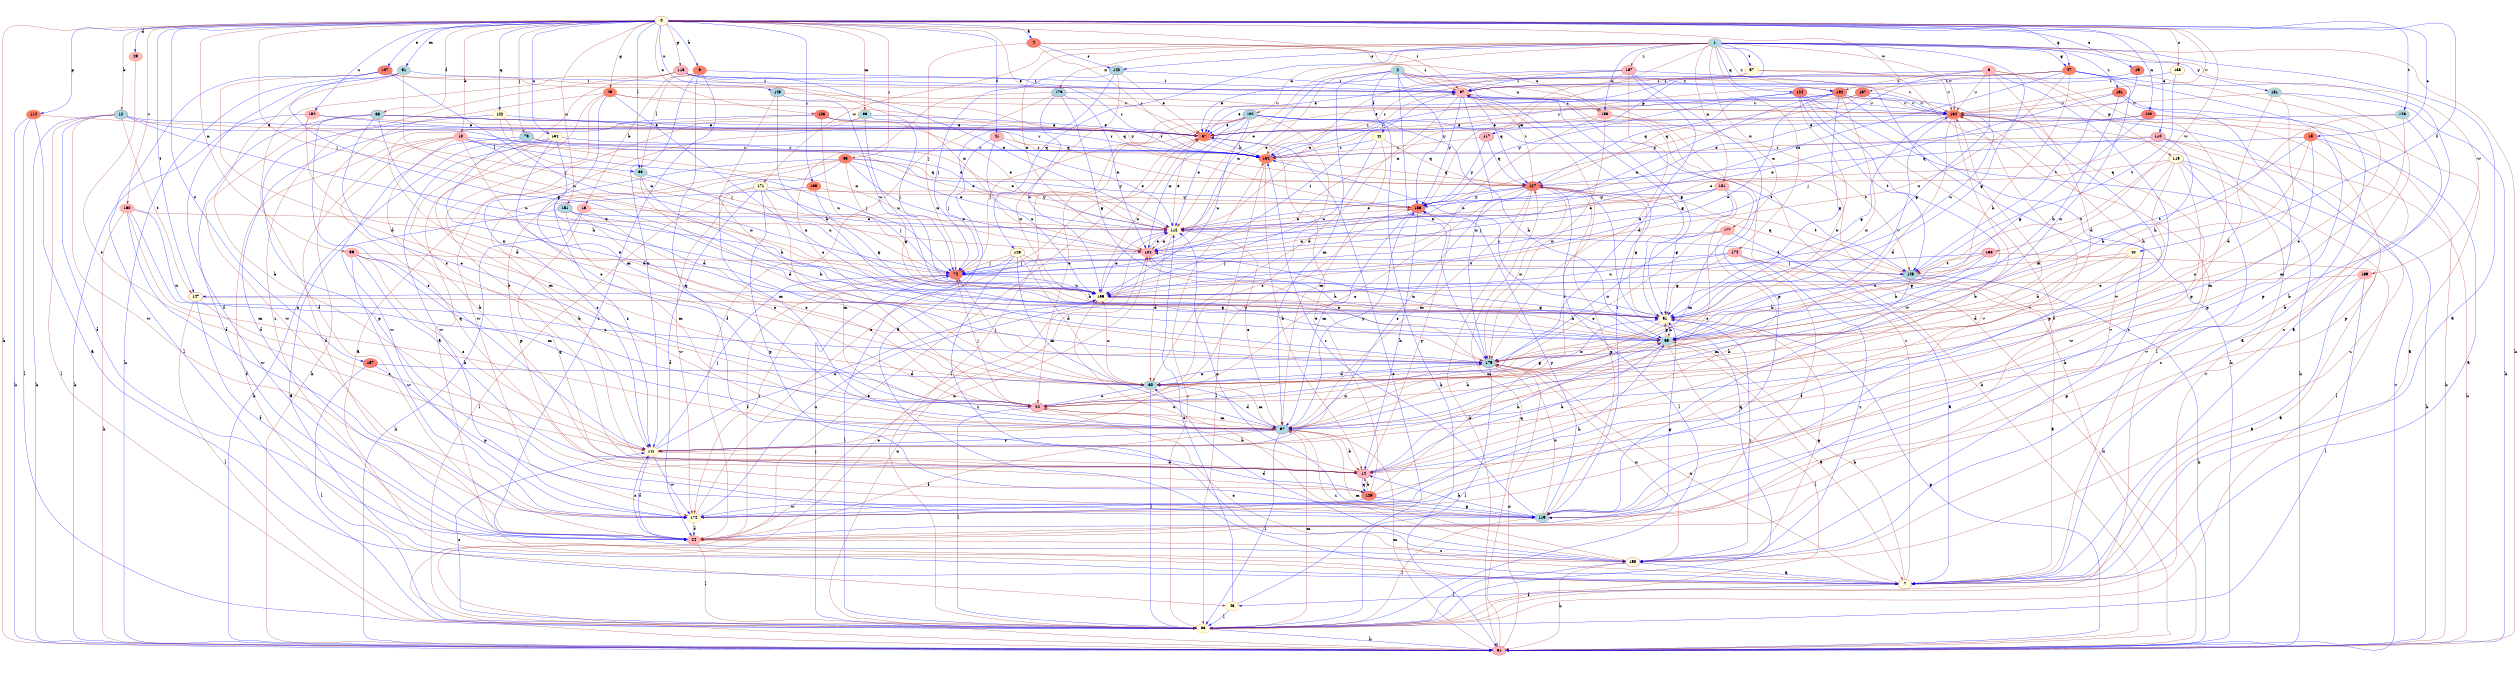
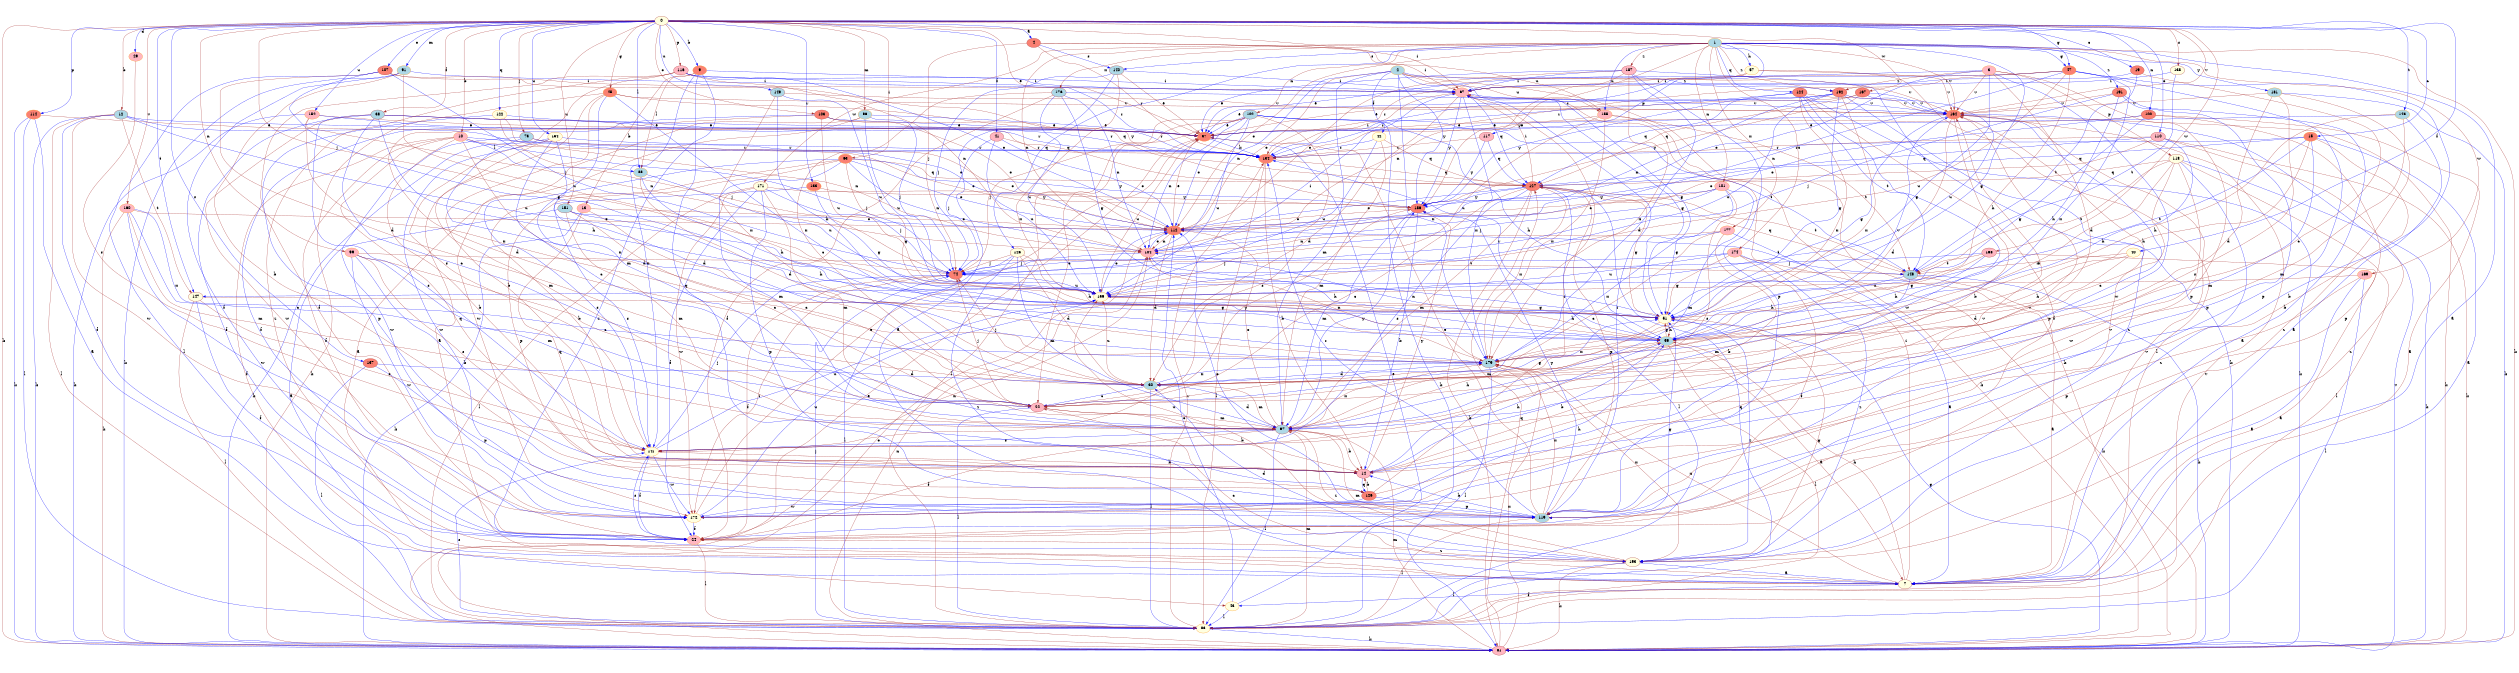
(1749, 57) -> (1749, 57)
none -> (1923, 163)
(1174, 230) -> (1174, 230)
(1323, 289) -> (1416, 273)
